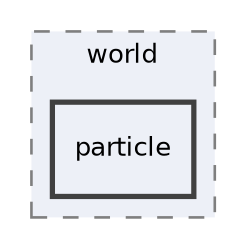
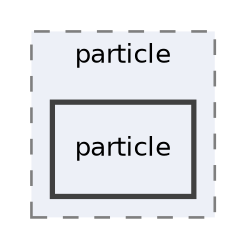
(123, 56) -> (123, 56)
